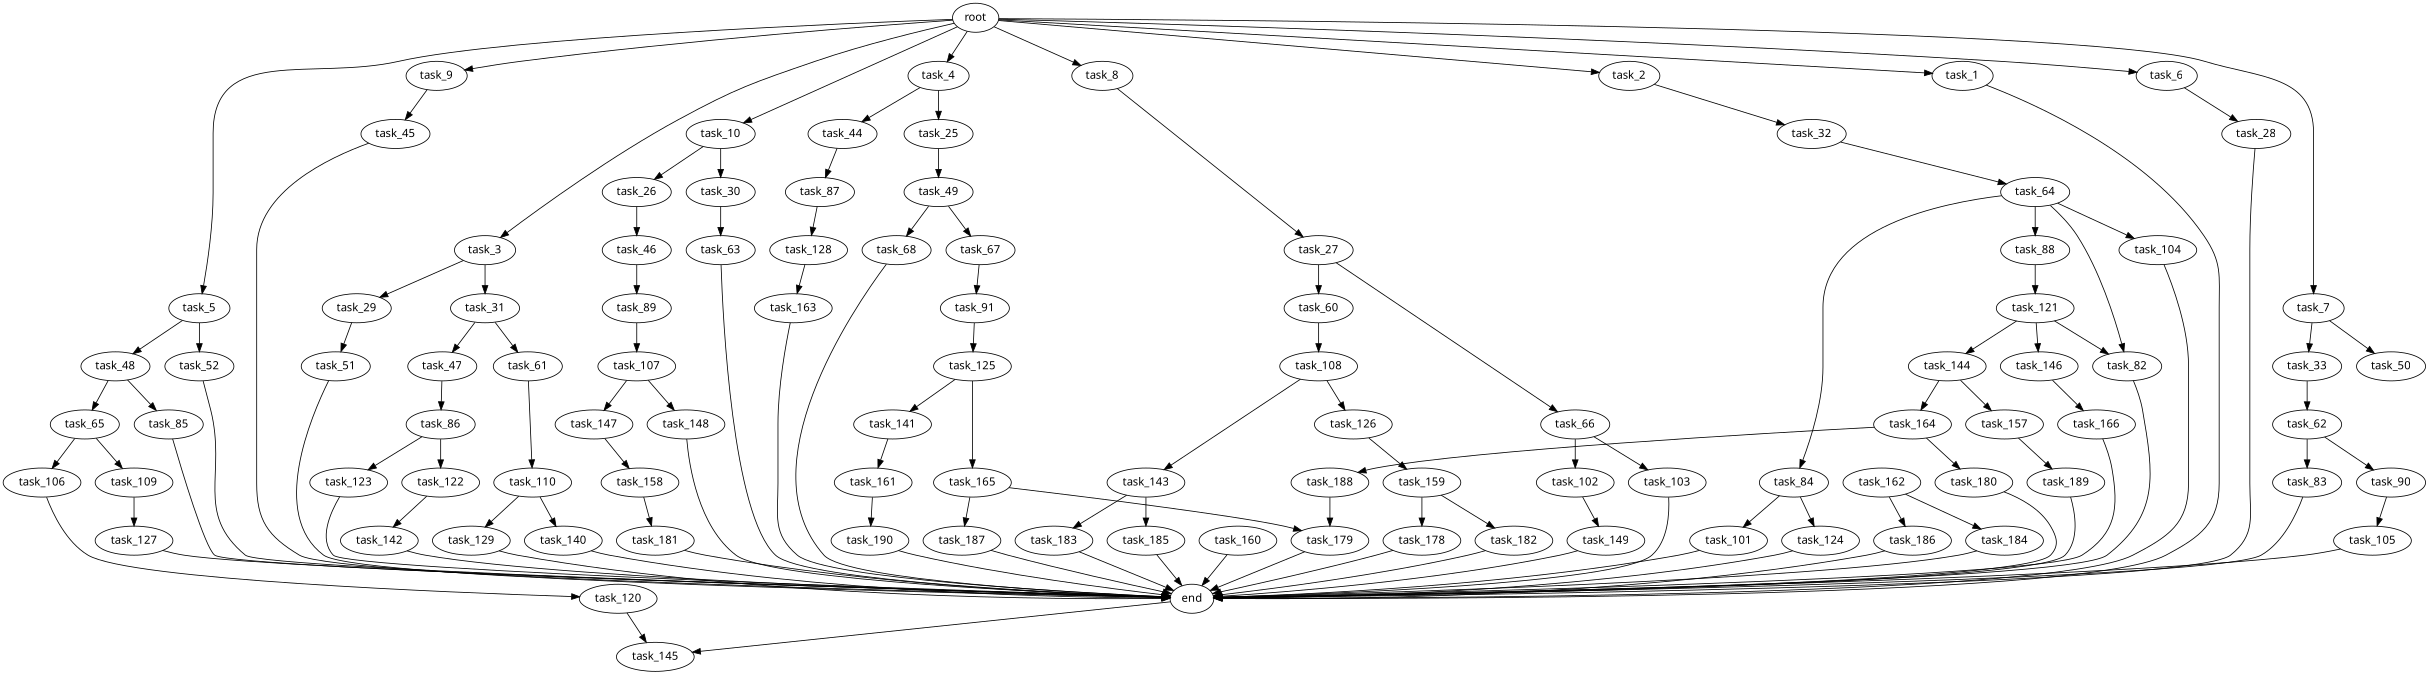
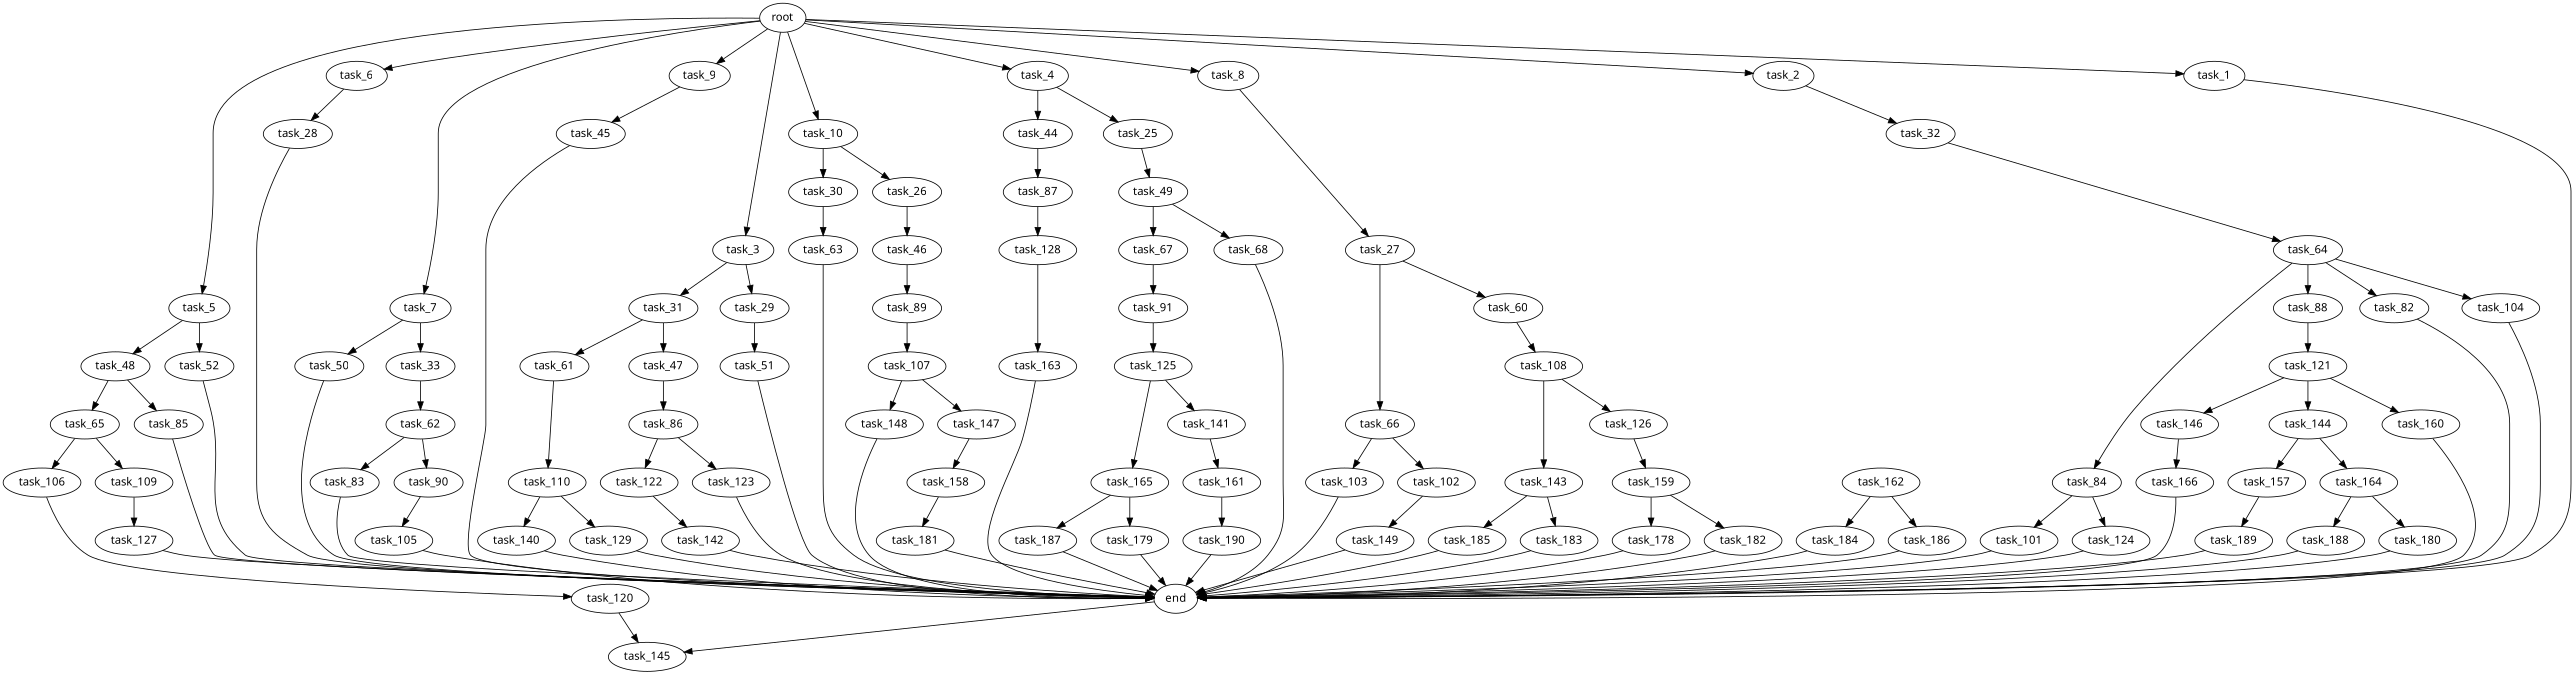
(2078, 335) -> (2361, 394)
(1330, 508) -> (1753, 588)
none -> (645, 581)
